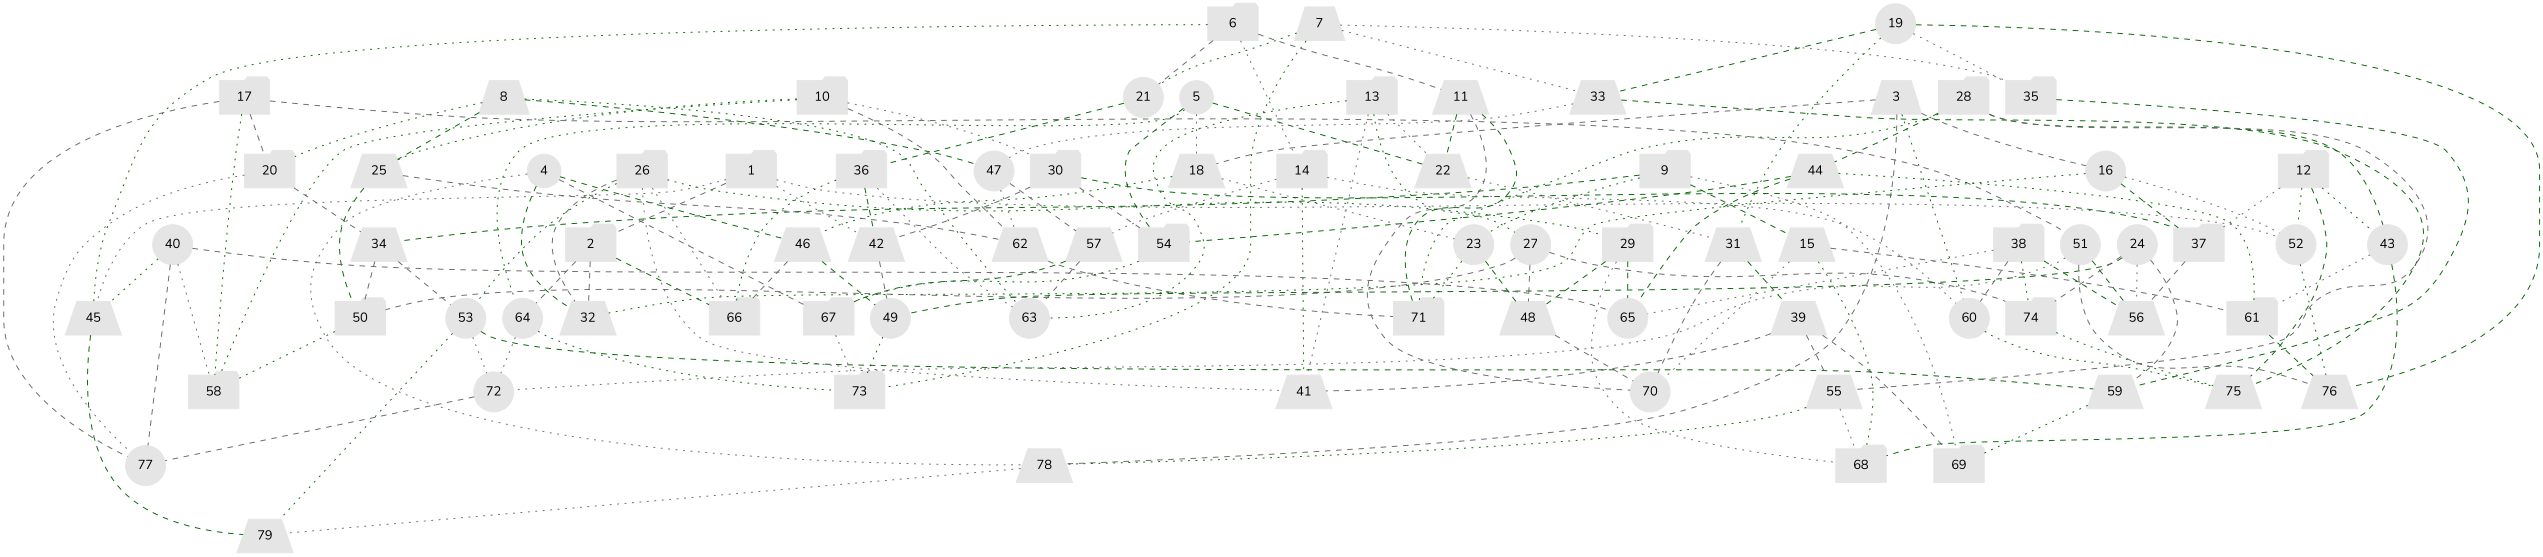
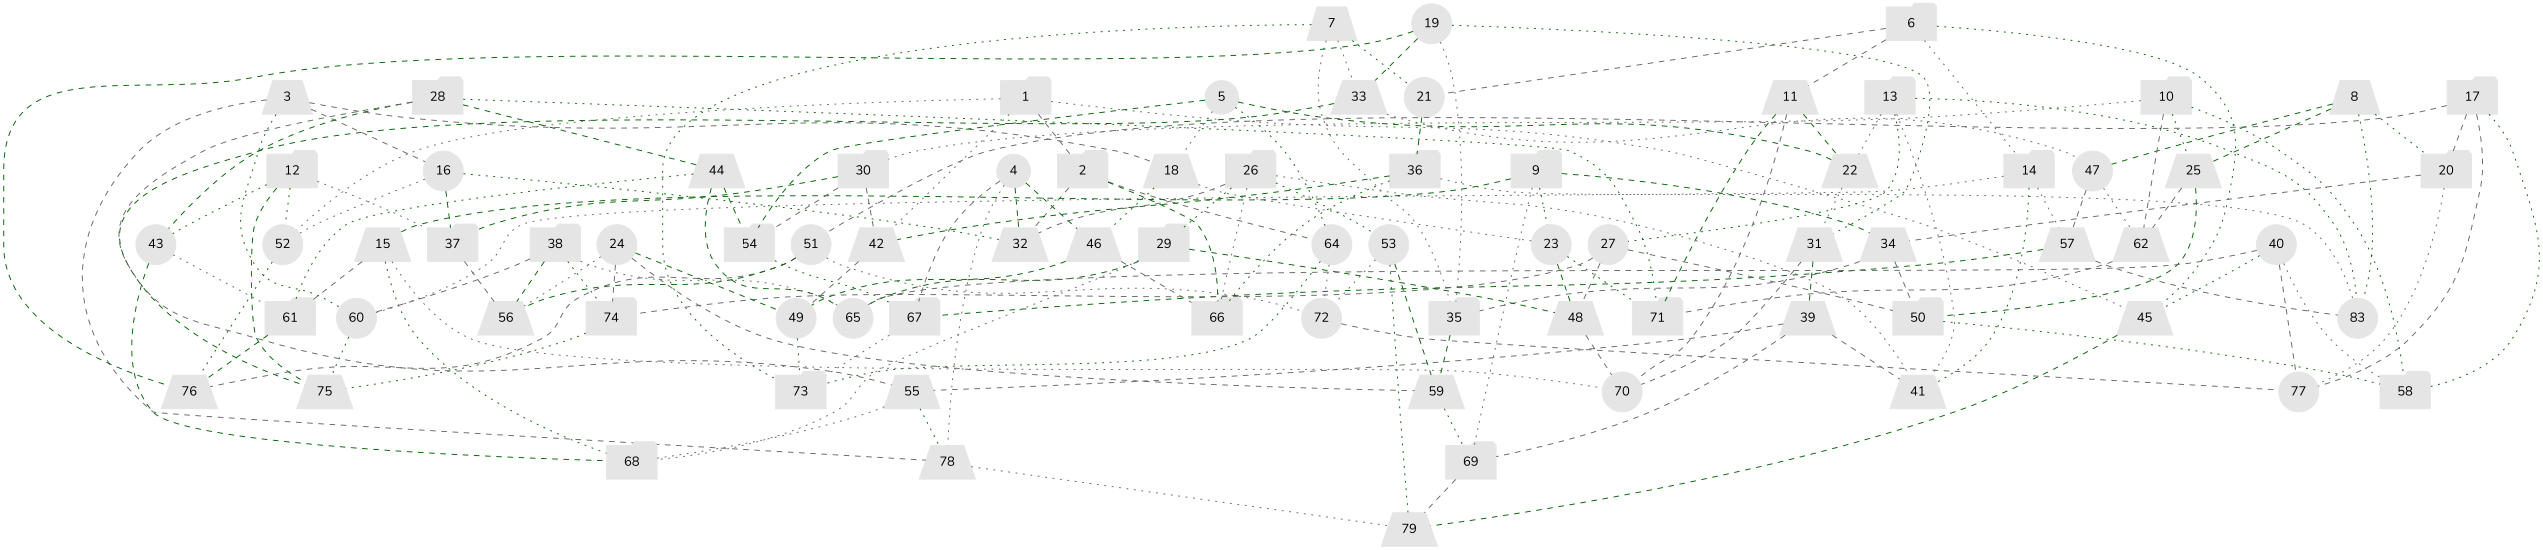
(424, 283) -> (1680, 288)
(1029, 318) -> (2358, 318)
none -> (1440, 496)
